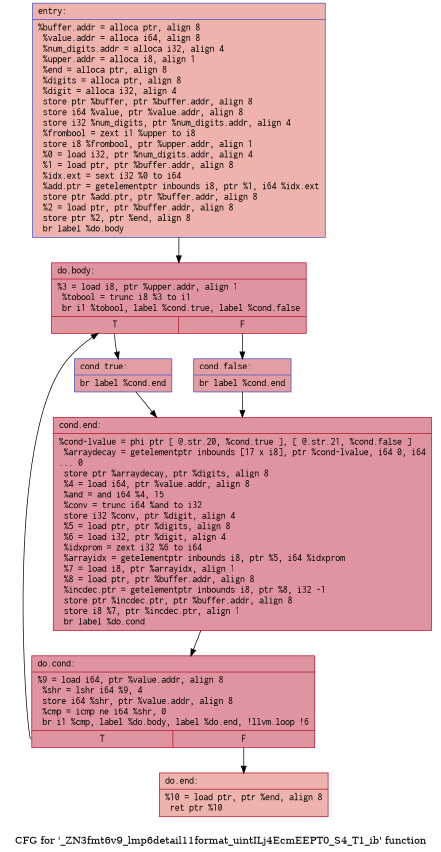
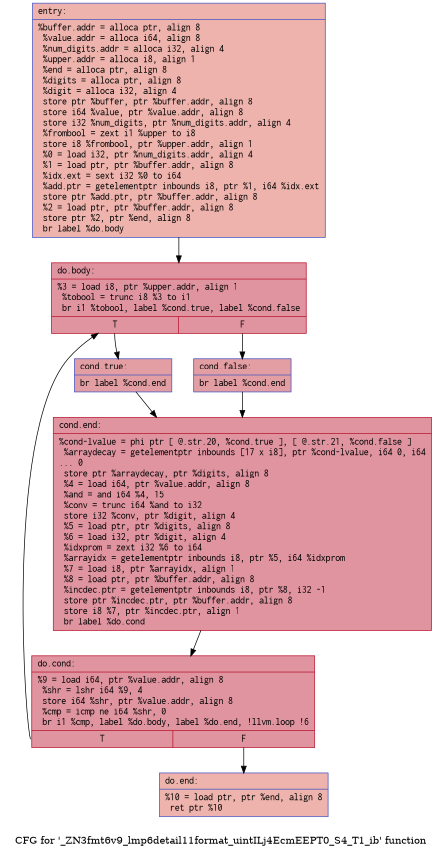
(244, 795) -> (244, 795)
